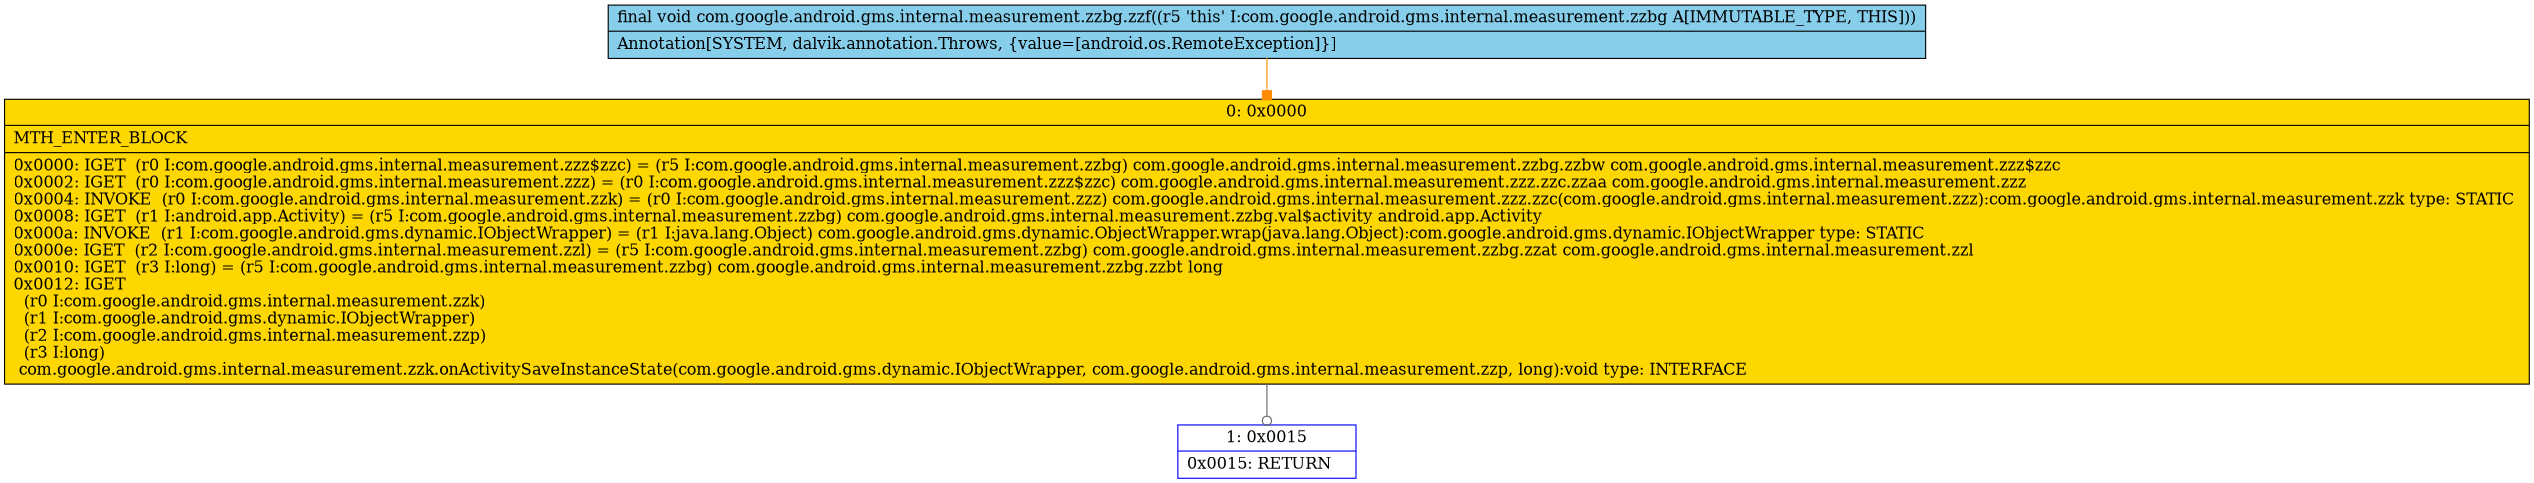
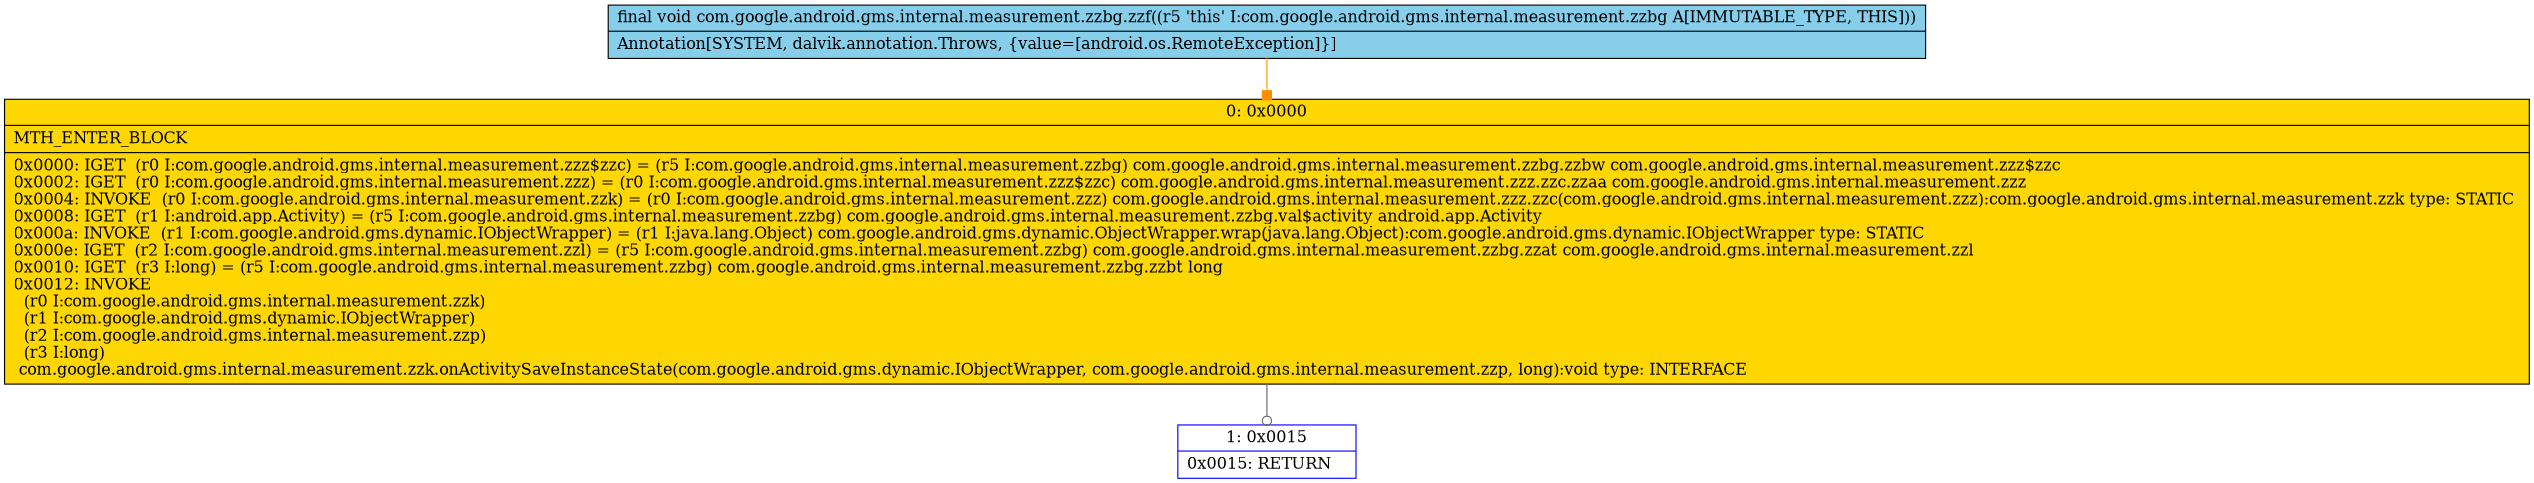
(75, 285) -> (88, 285)
